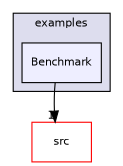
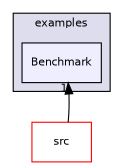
(54, 98) -> (69, 108)
